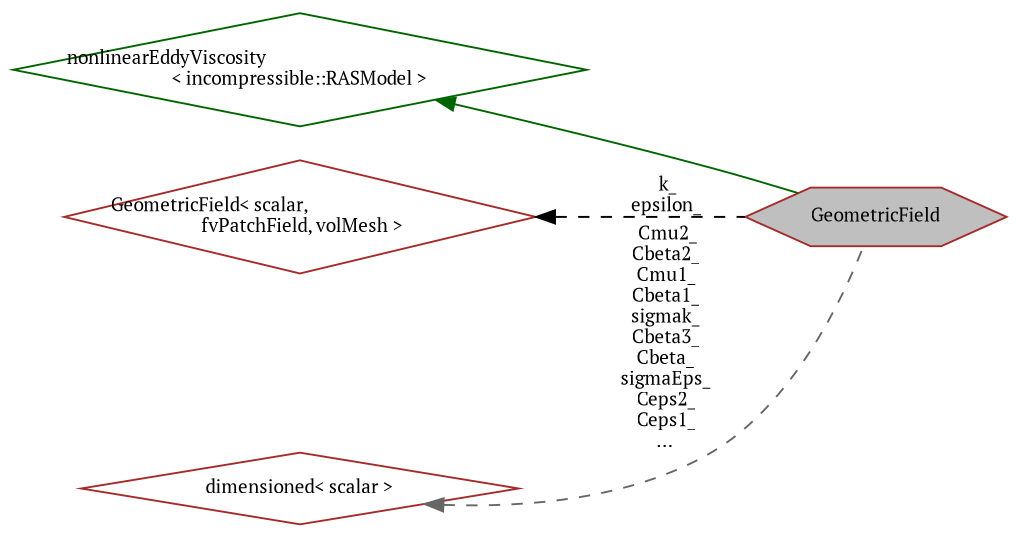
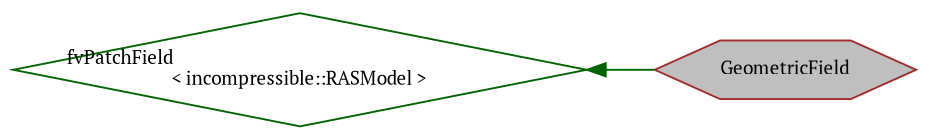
(300, 70) -> (300, 70)
(300, 217) -> none
(300, 489) -> none
